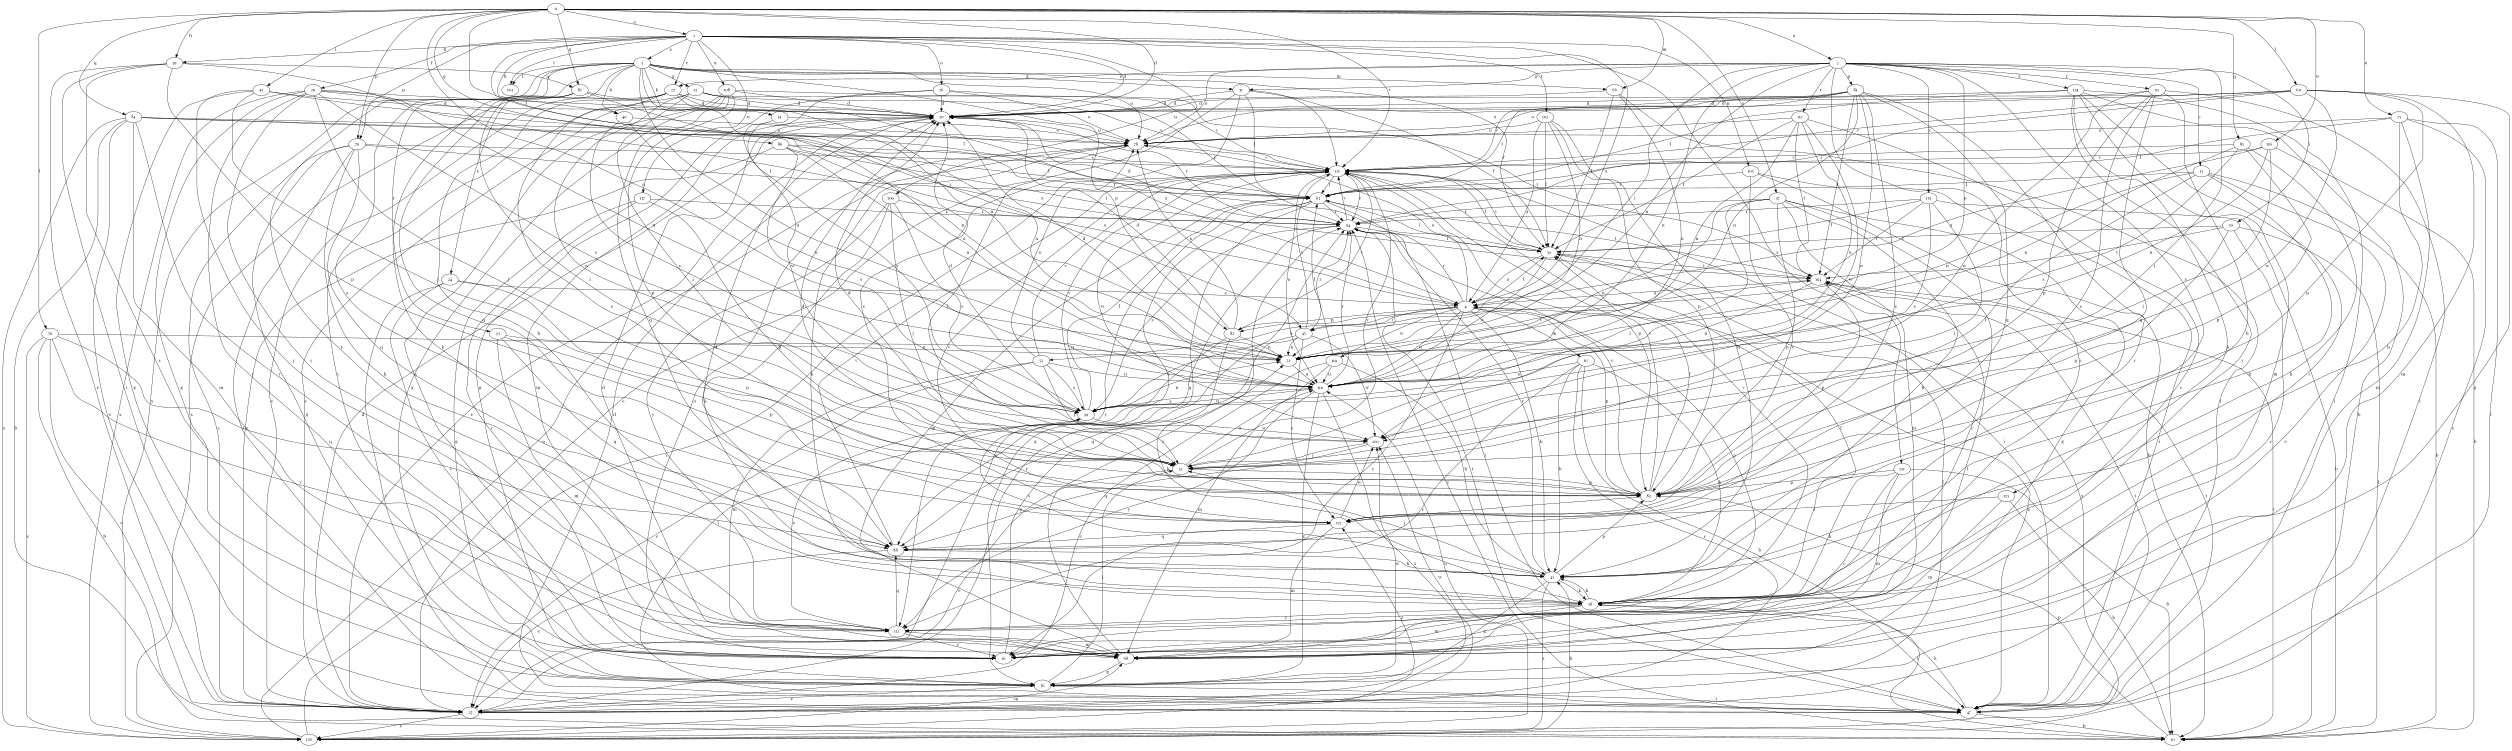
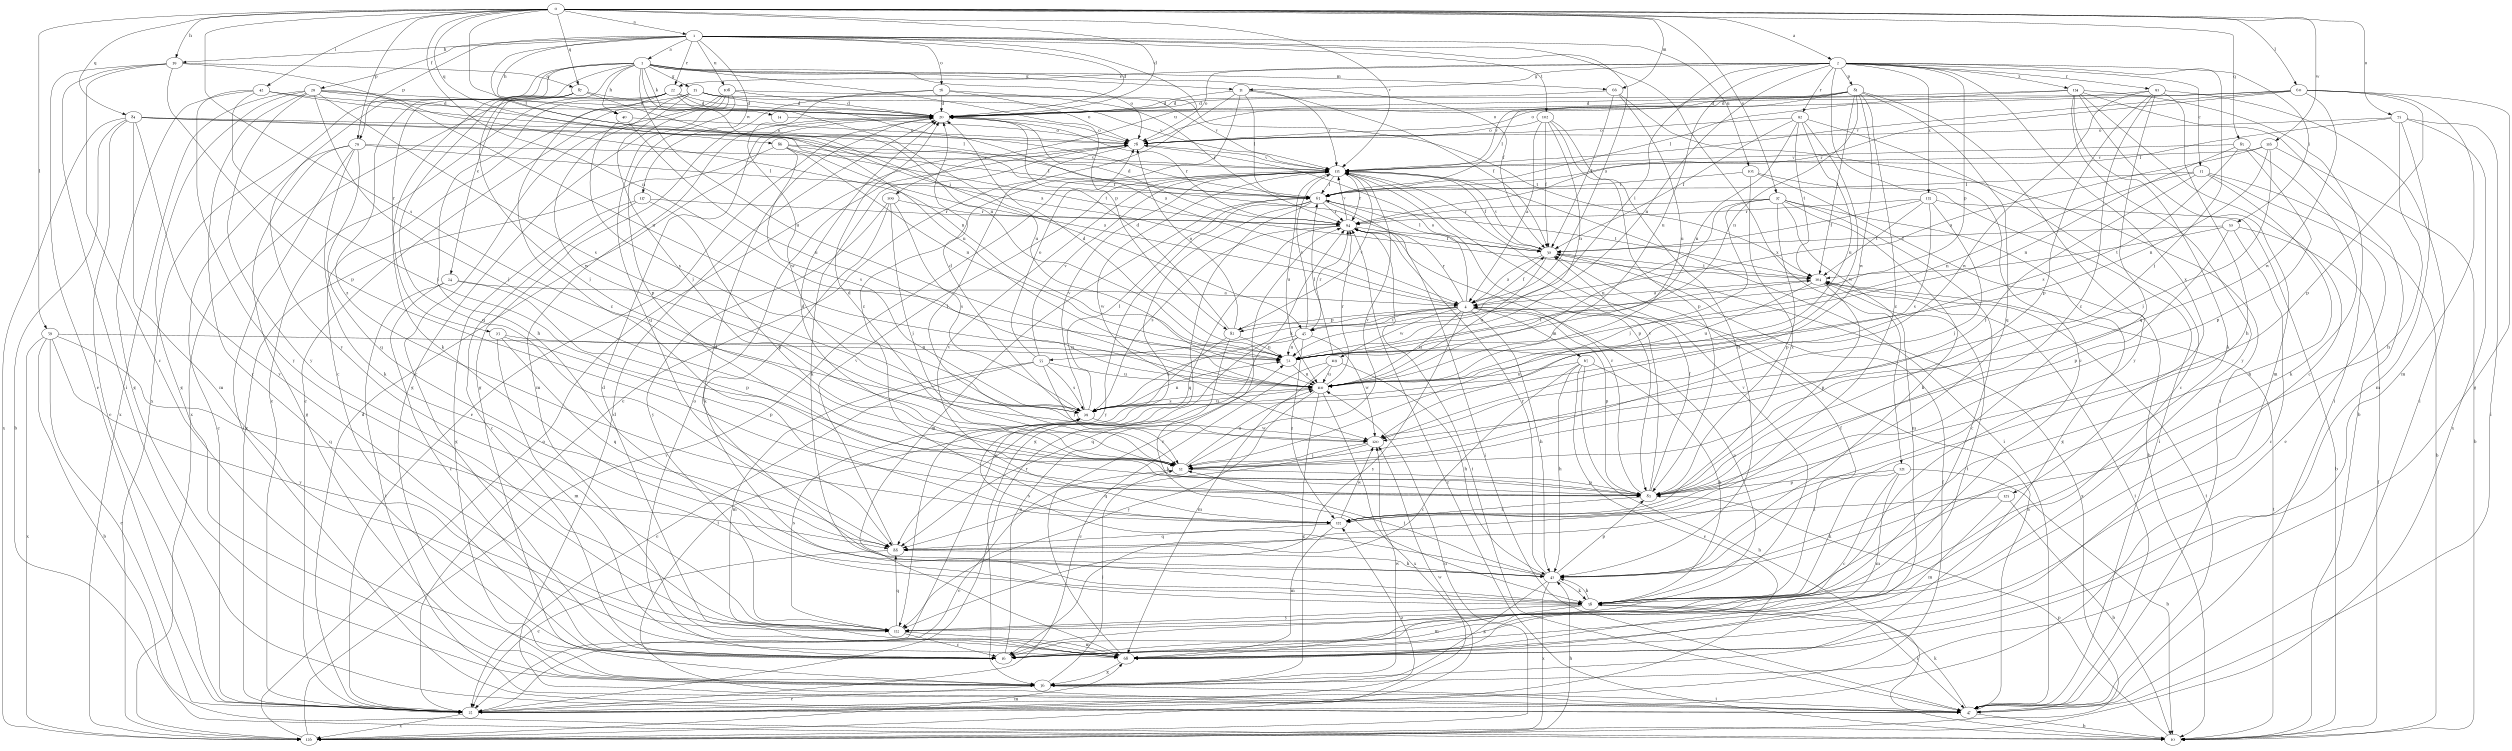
(510, 90) -> none
(888, 261) -> (408, 213)
